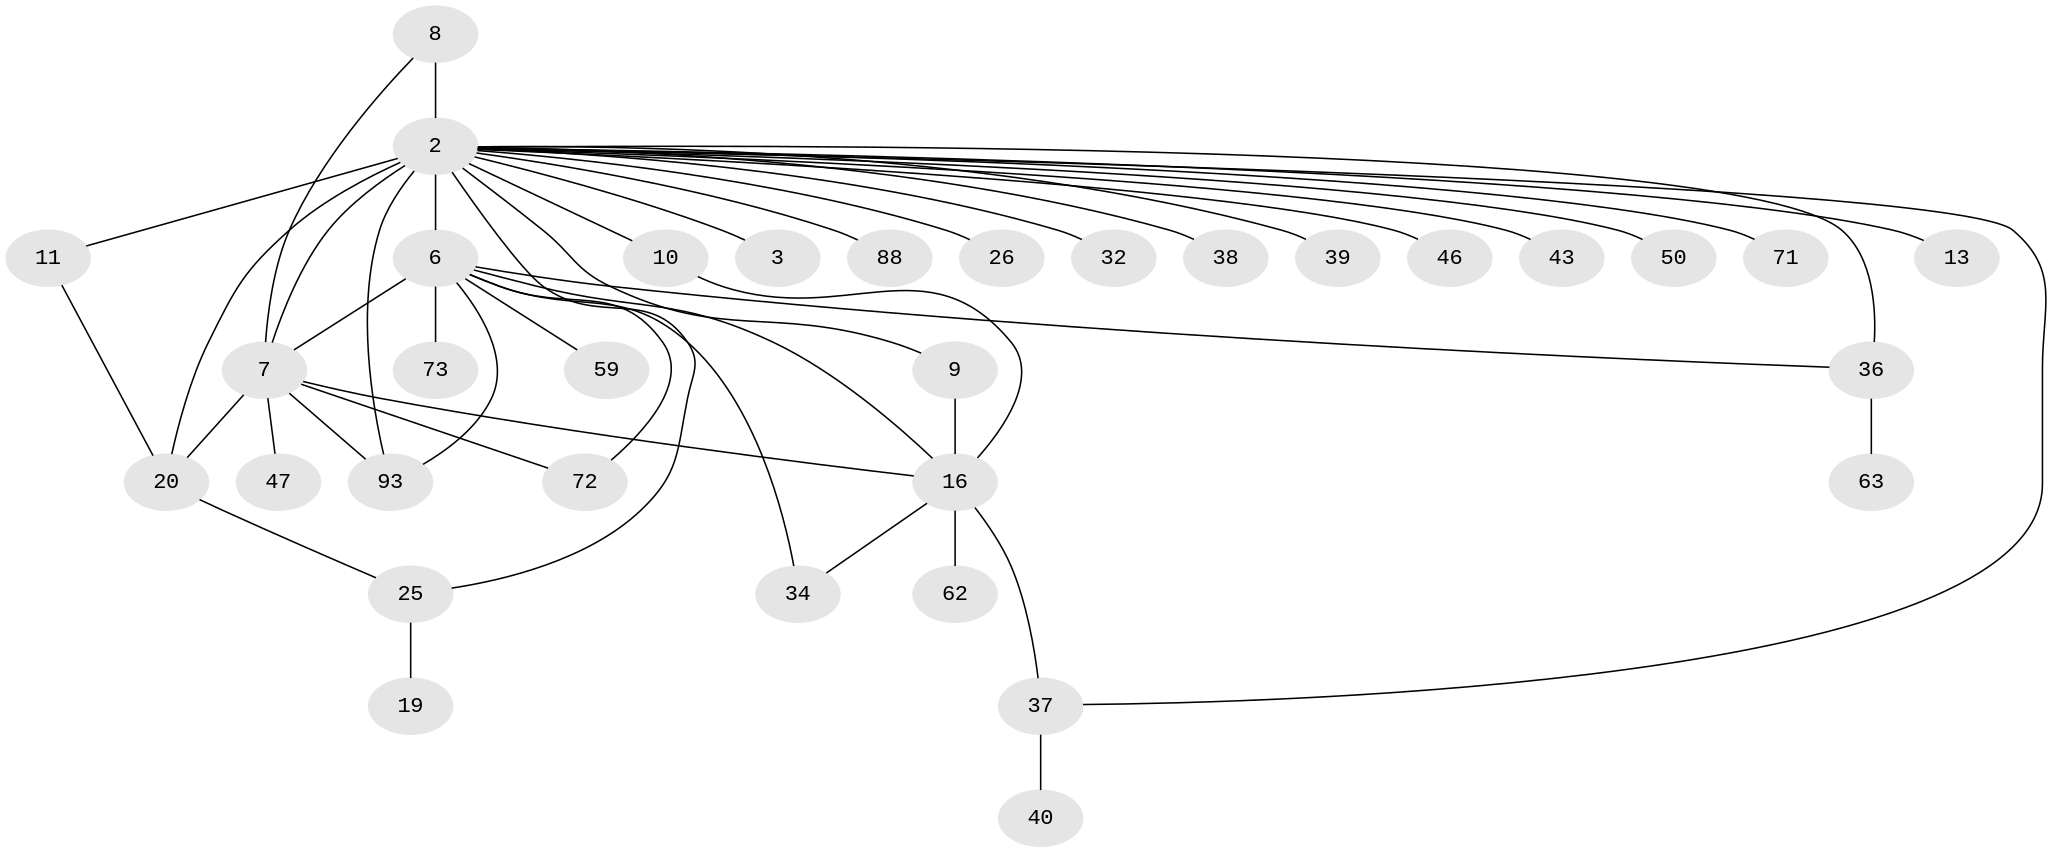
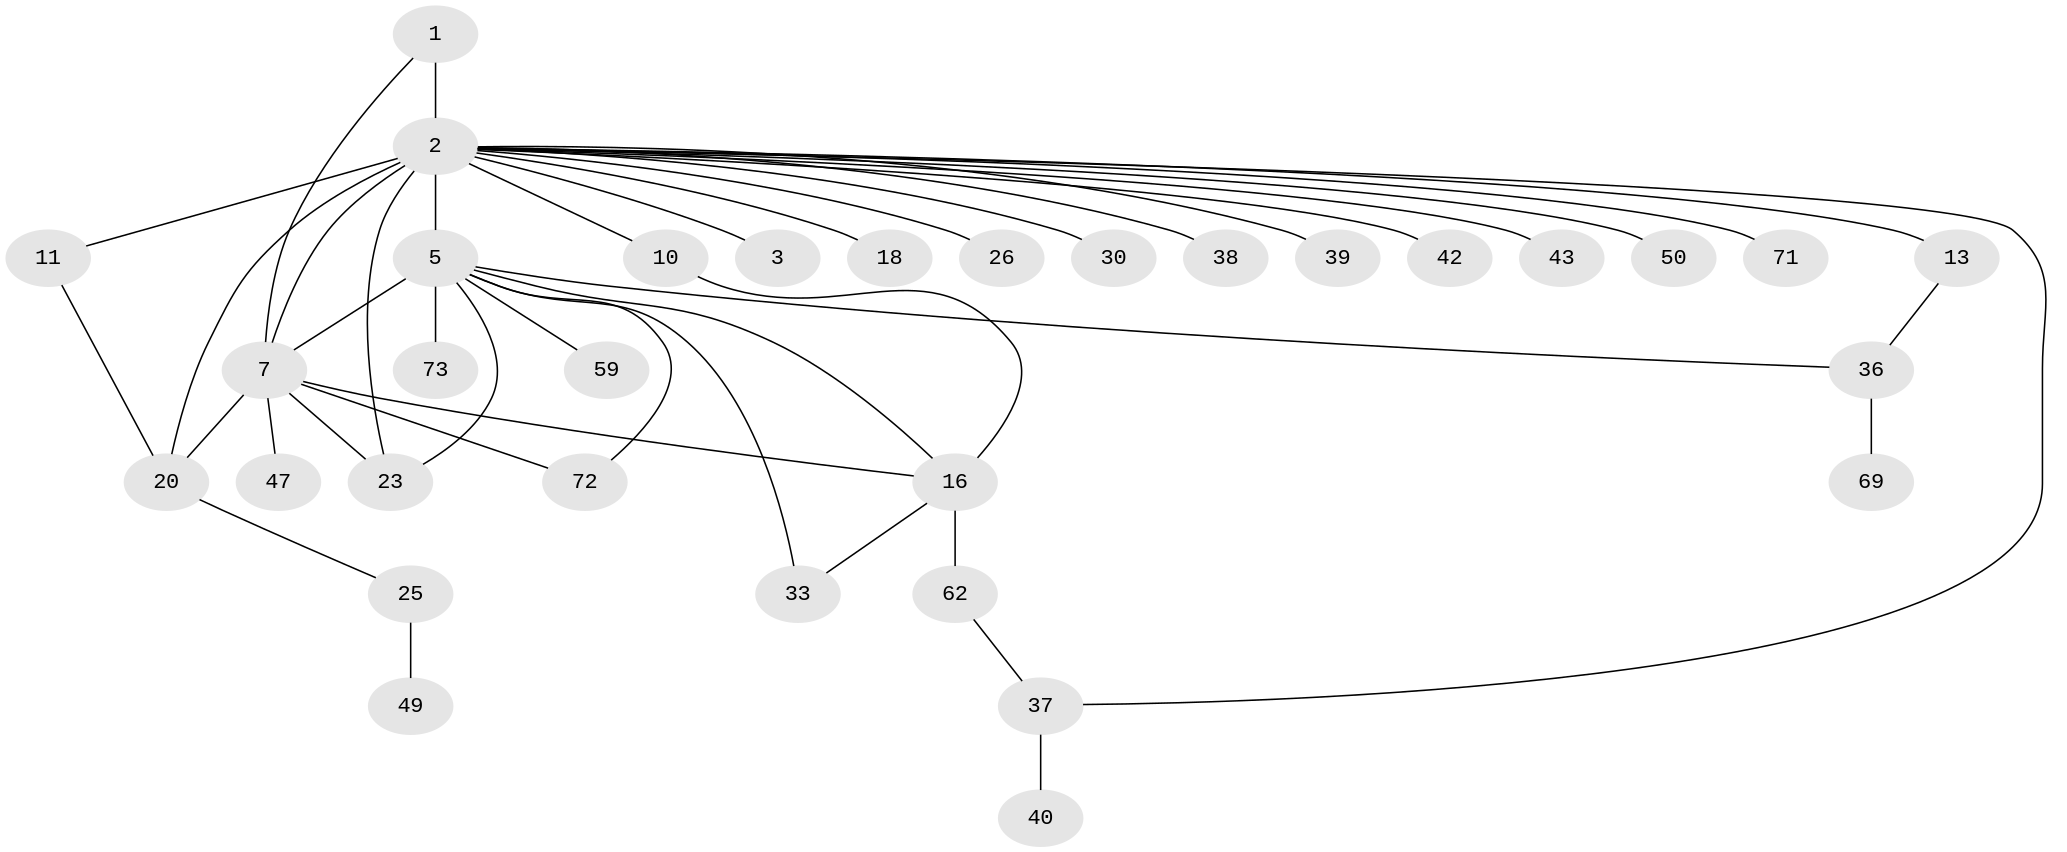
(436, 34) -> (436, 34)
(1224, 155) -> (1914, 314)
(436, 258) -> (436, 258)
(890, 258) -> (890, 258)
(1114, 258) -> (1114, 258)
(1450, 258) -> (1450, 258)
(955, 370) -> none
(692, 382) -> none
(390, 482) -> (390, 482)
(1871, 482) -> (1871, 482)
(1019, 588) -> (998, 650)
(798, 594) -> (798, 594)
(411, 706) -> (411, 706)
